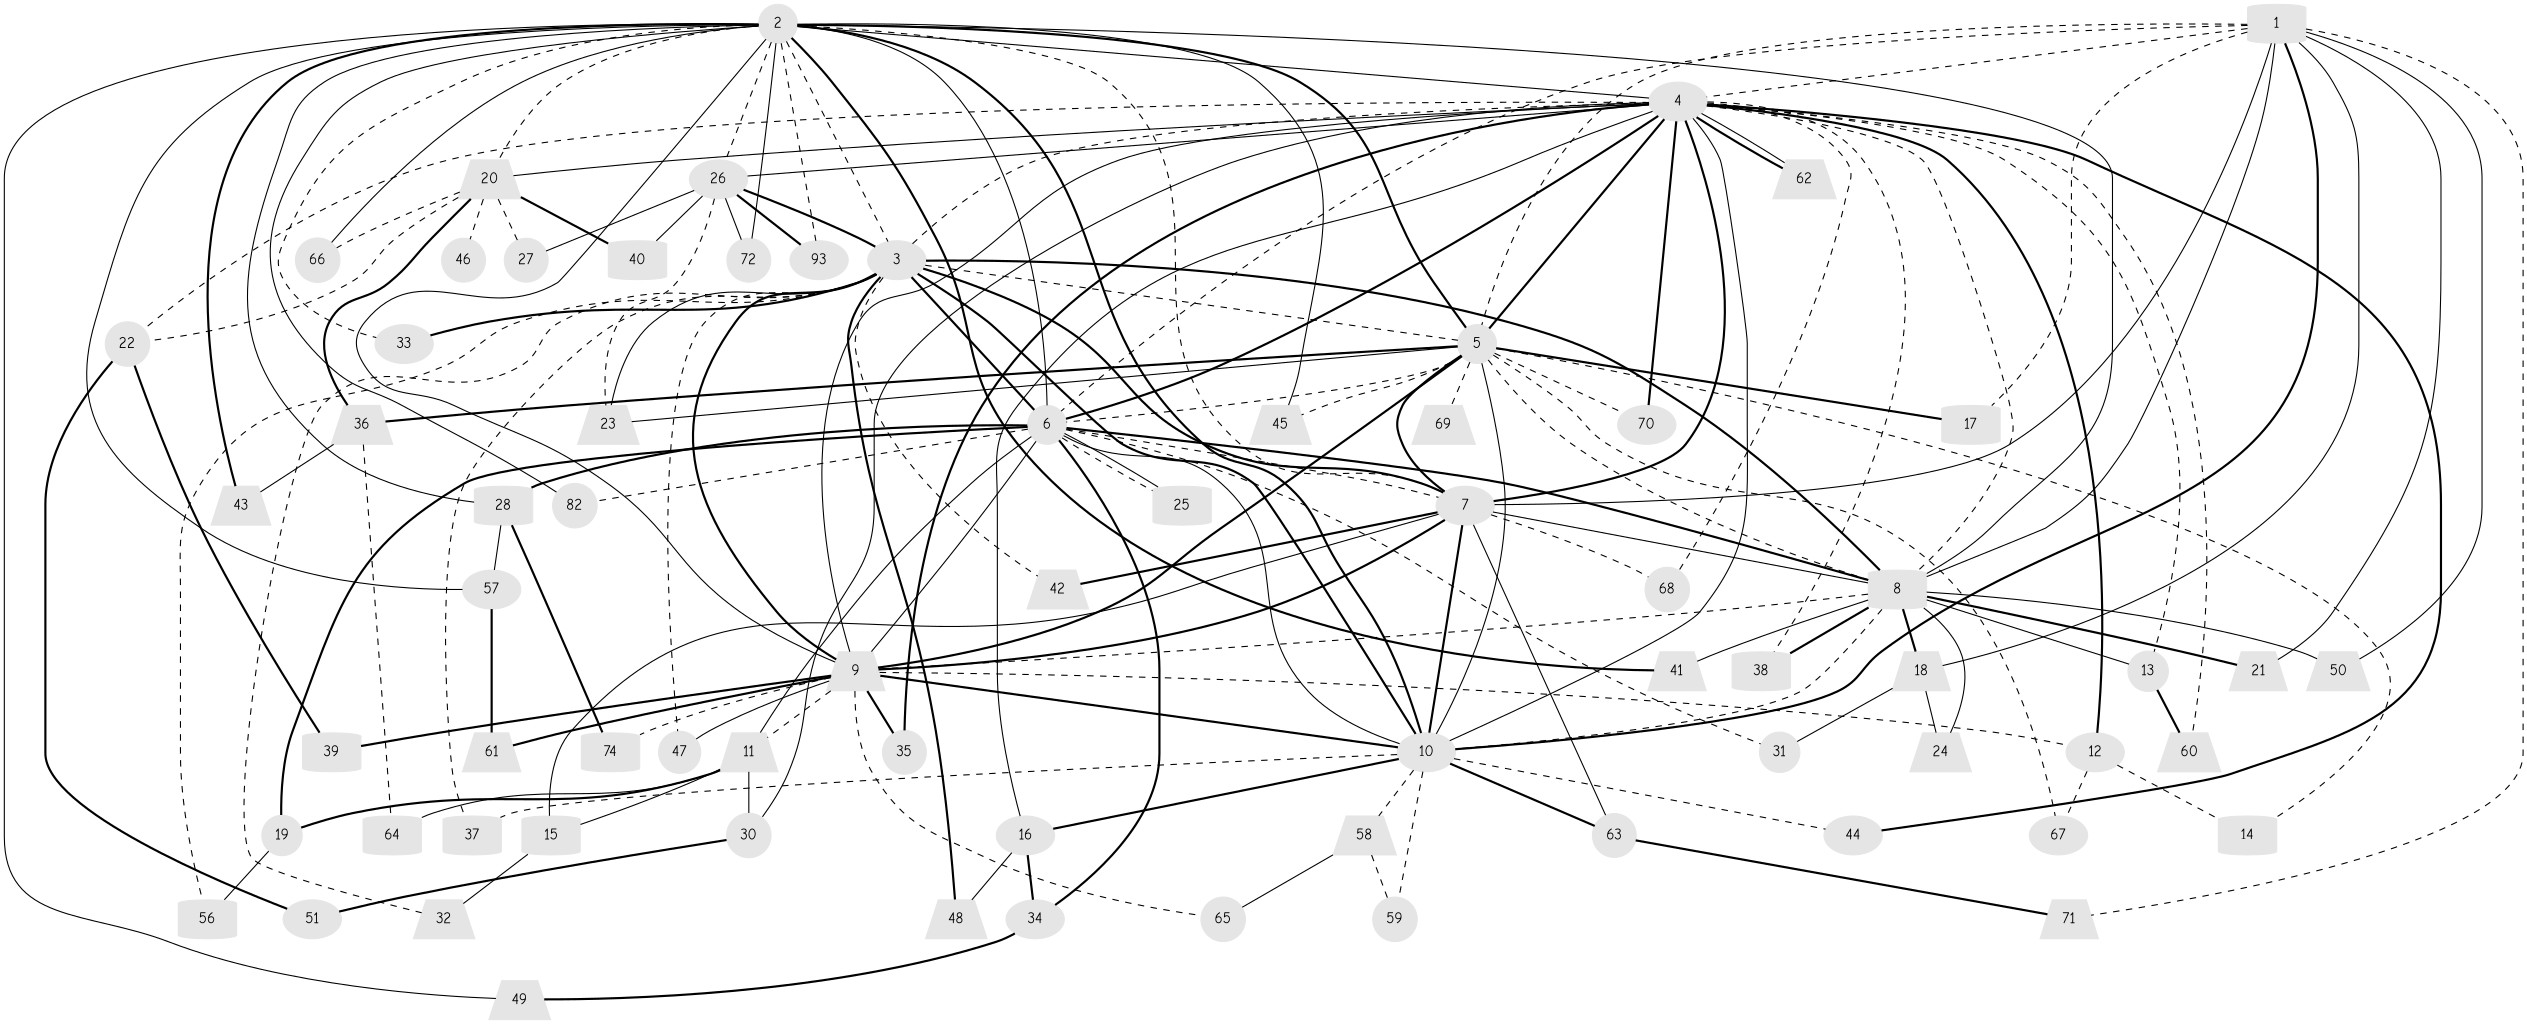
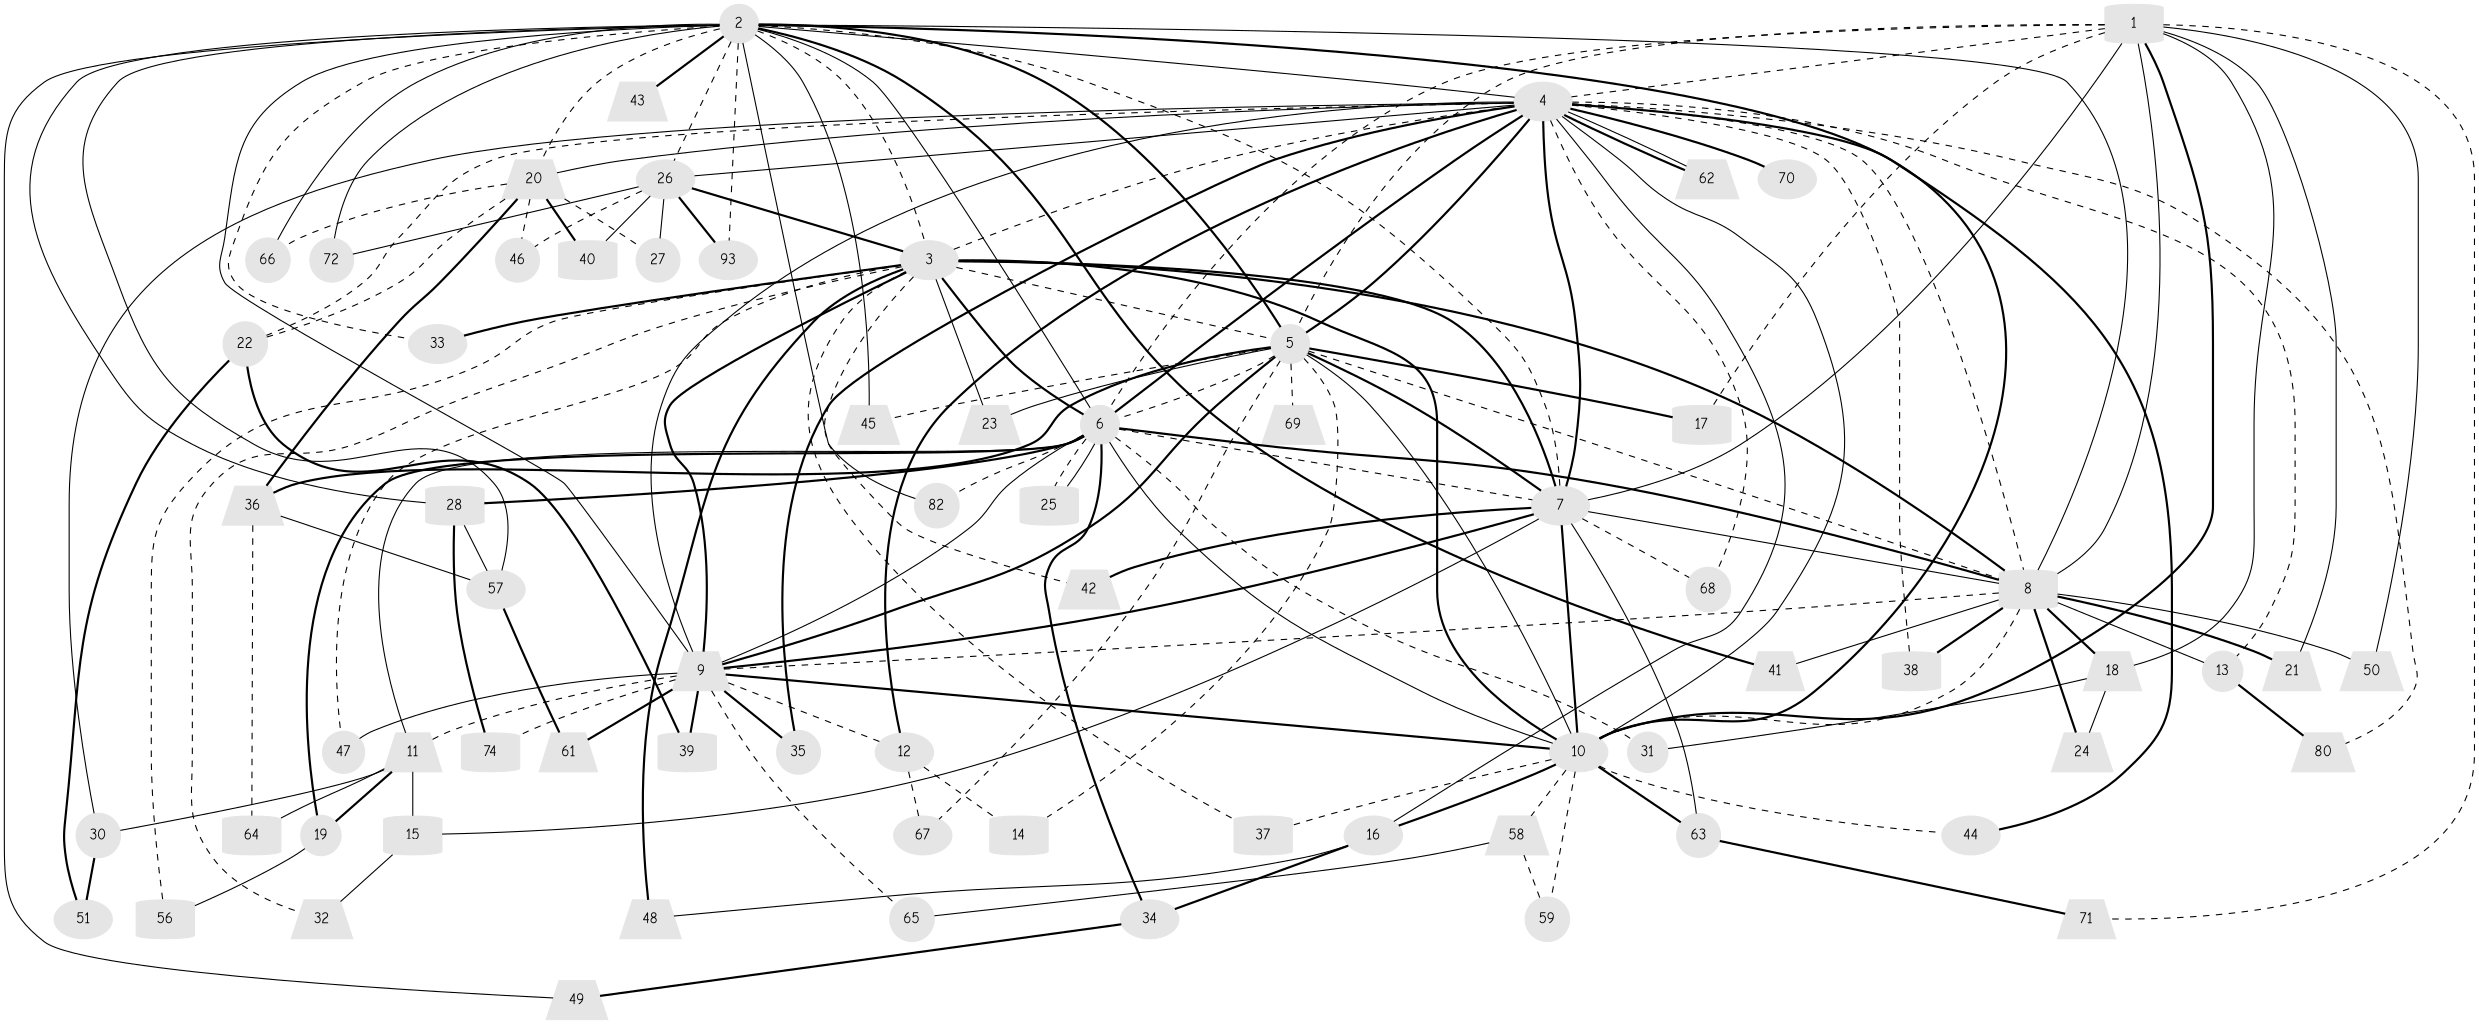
(676, 283) -> (582, 220)
(1559, 383) -> none
(306, 462) -> (375, 548)
(1964, 668) -> (2055, 671)
(2189, 752) -> (2323, 752)
